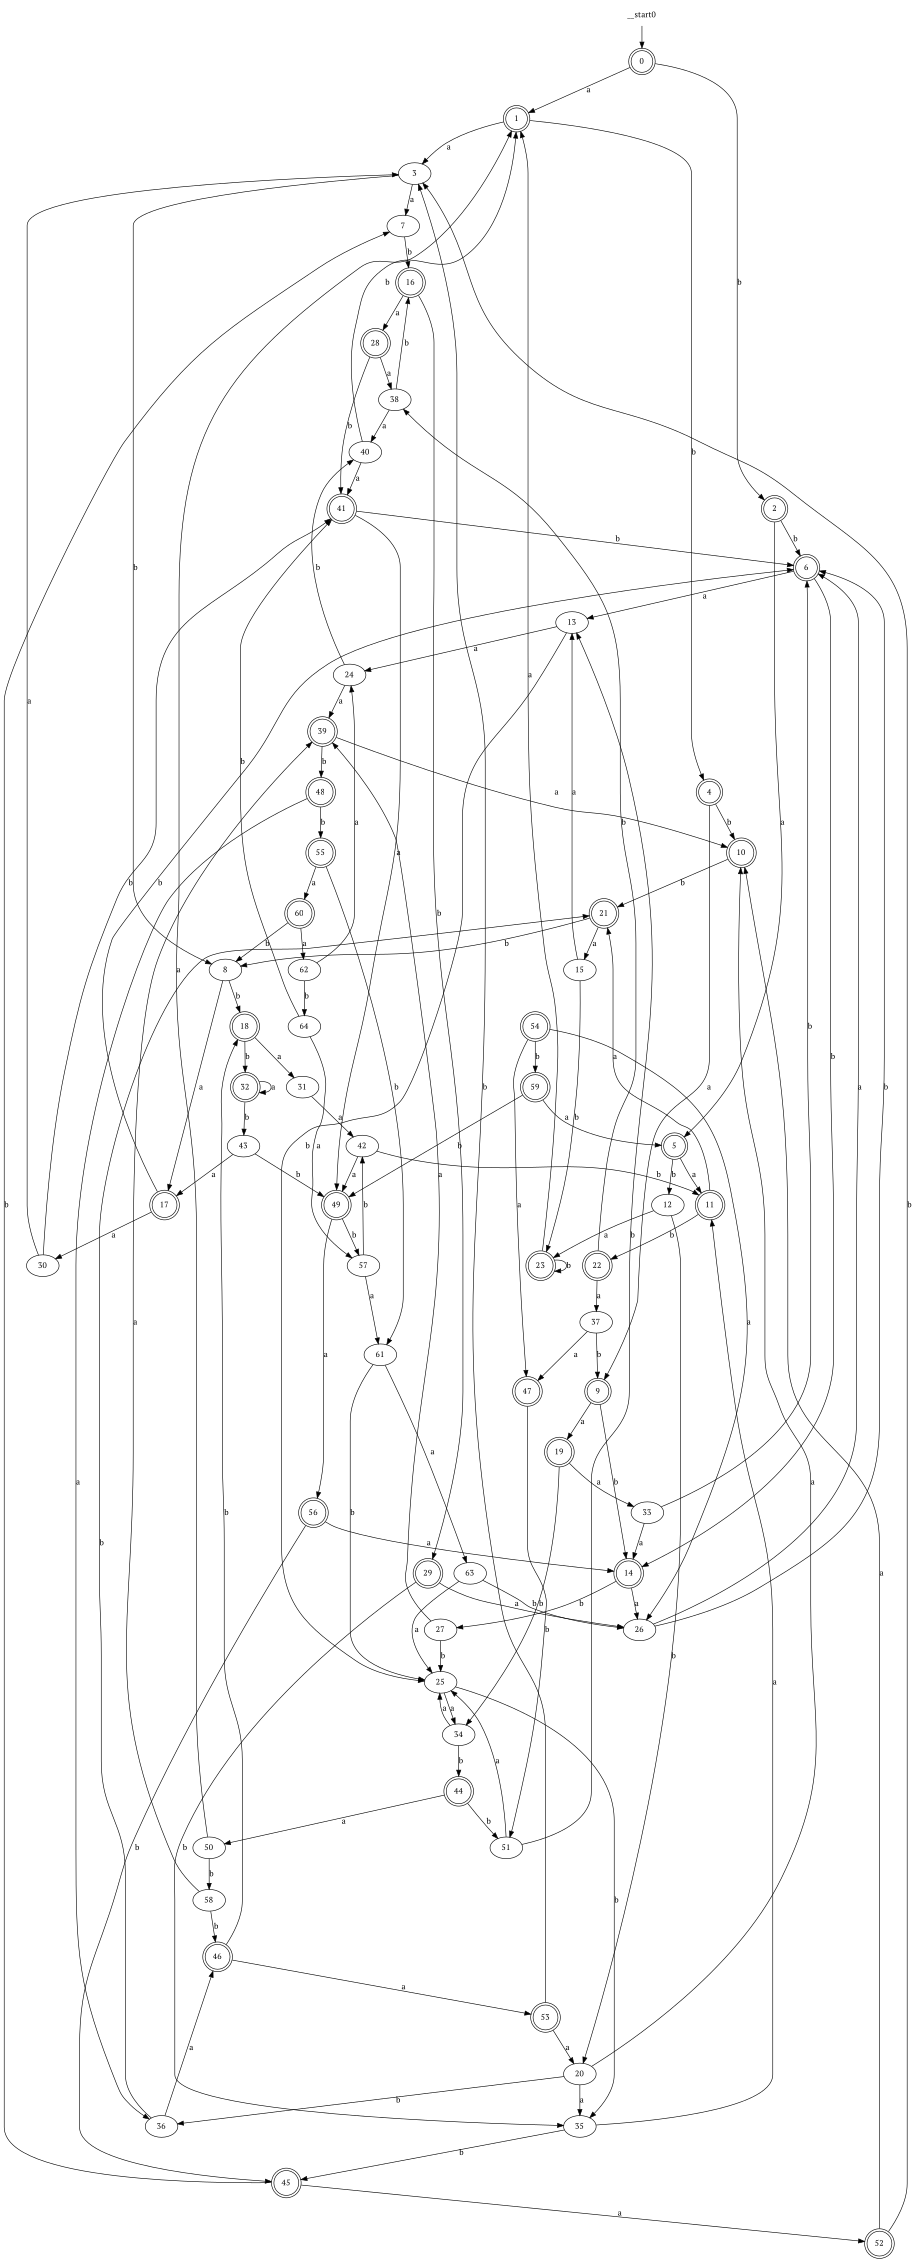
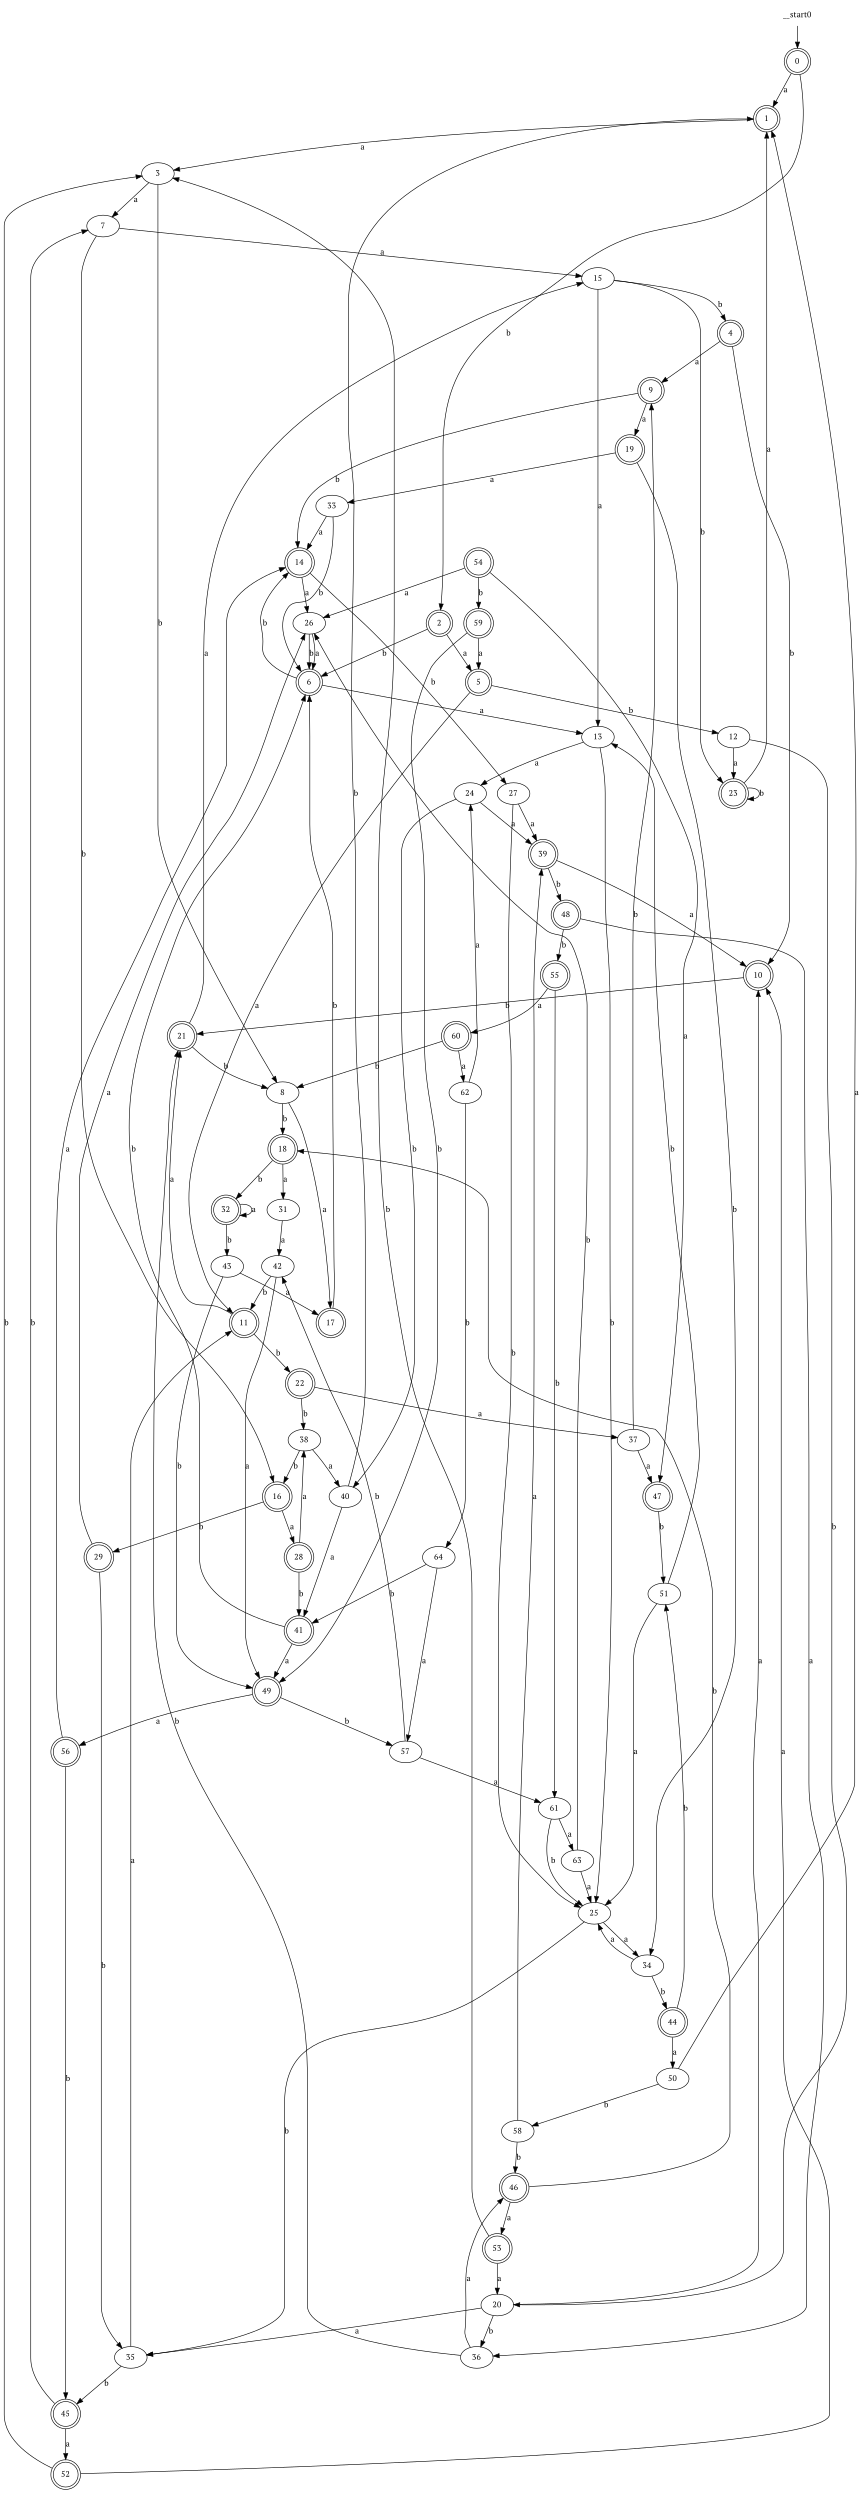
none -> (348, 252)
(691, 386) -> (672, 289)
(43, 1266) -> none
